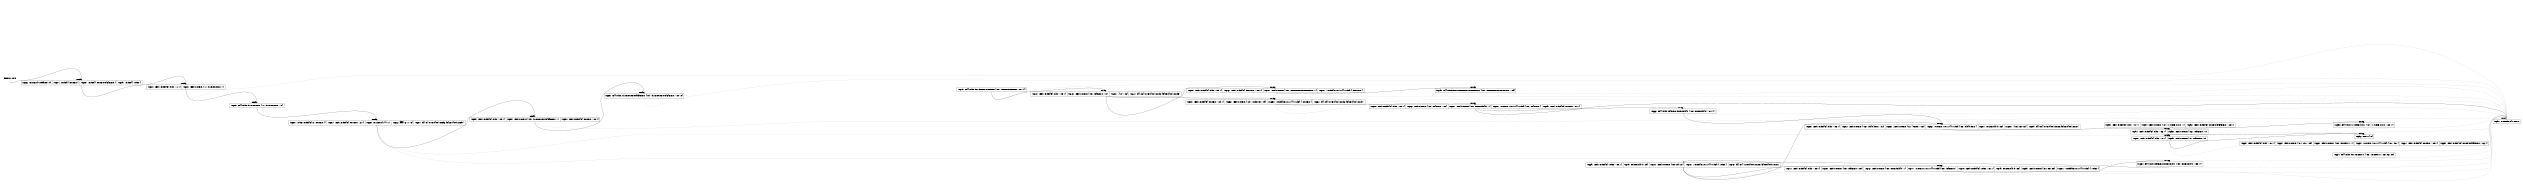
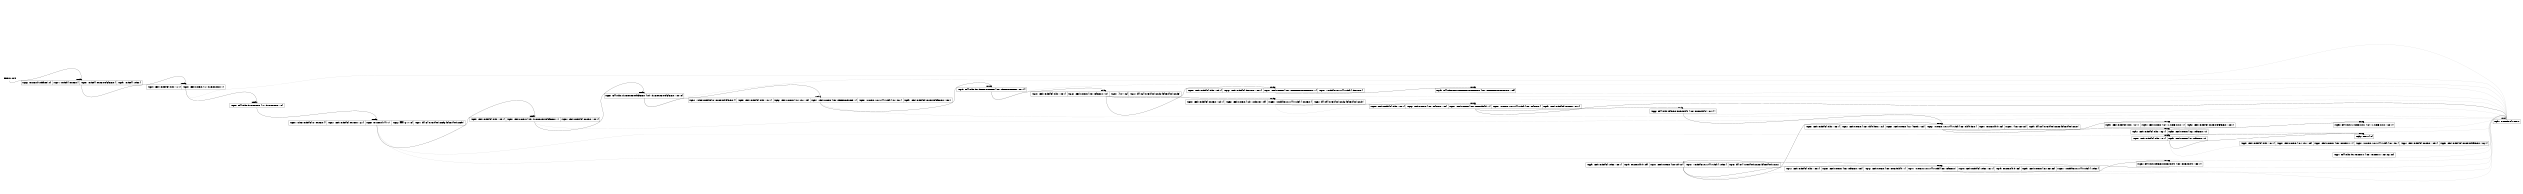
none -> (820, 100)
none -> (2056, 131)
